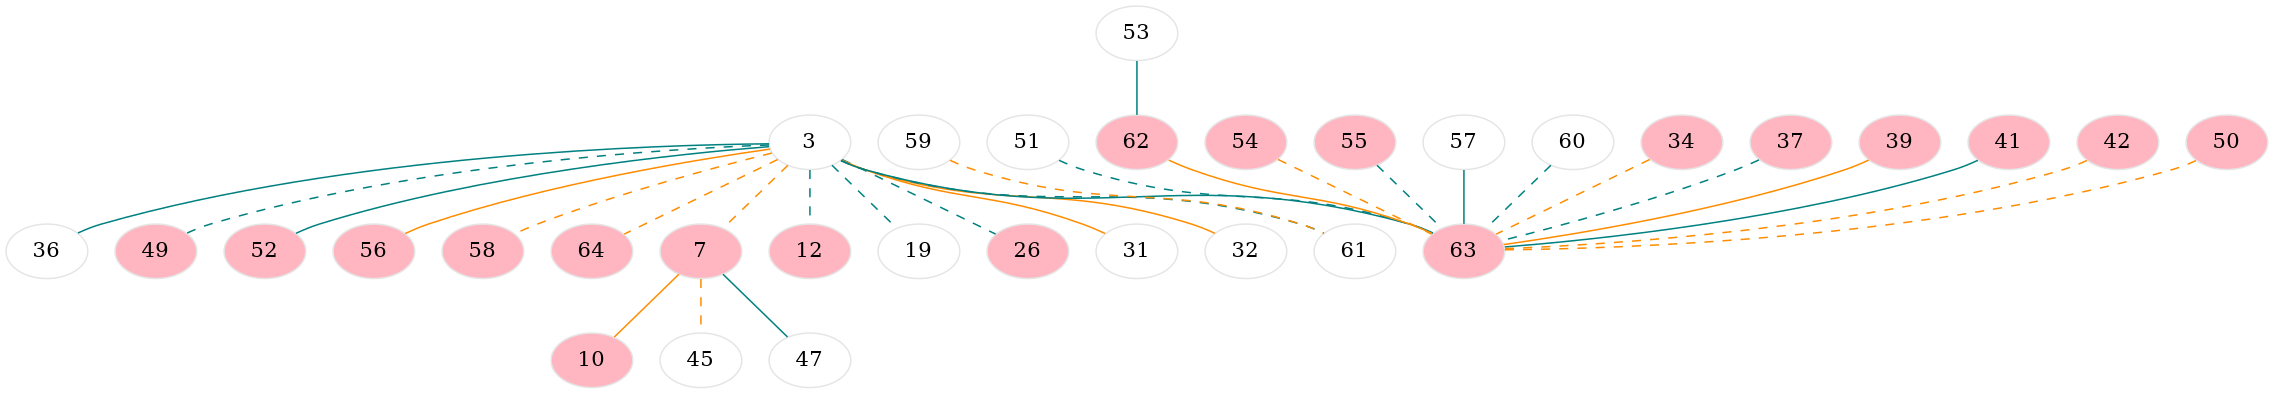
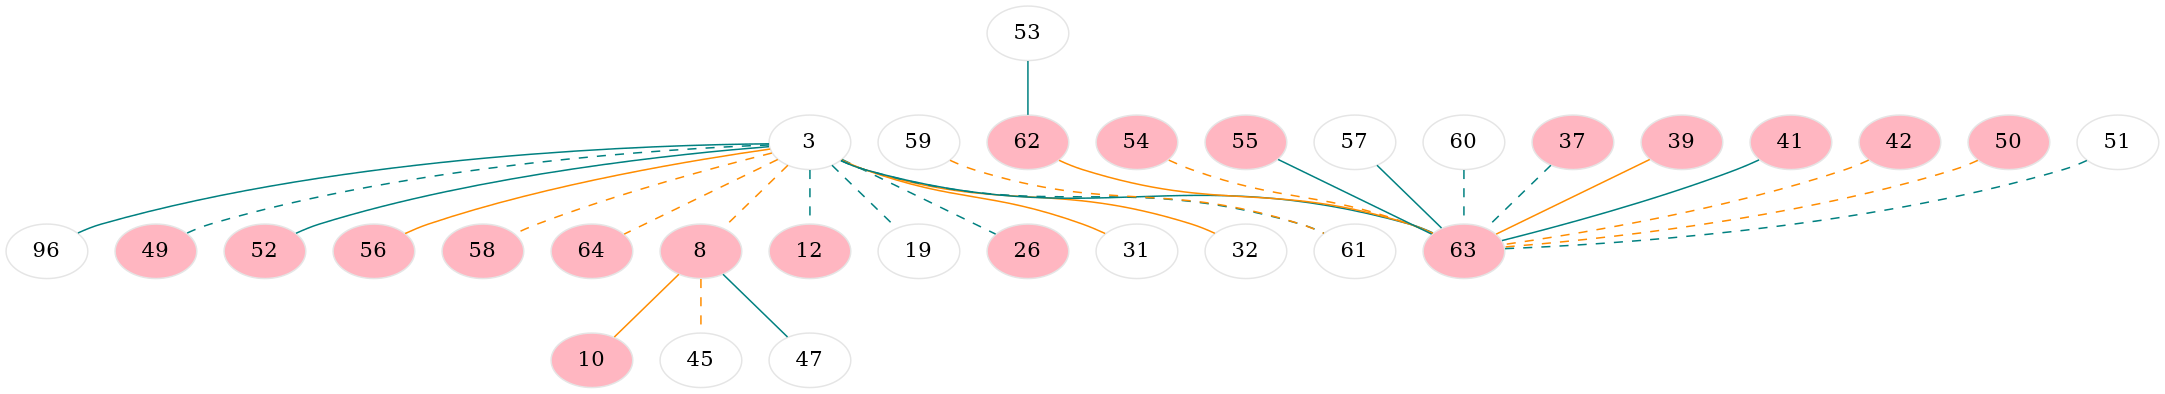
(1682, 142) -> none
(1409, 197) -> (1355, 197)
(47, 251) -> (47, 251)
(701, 251) -> (701, 251)
